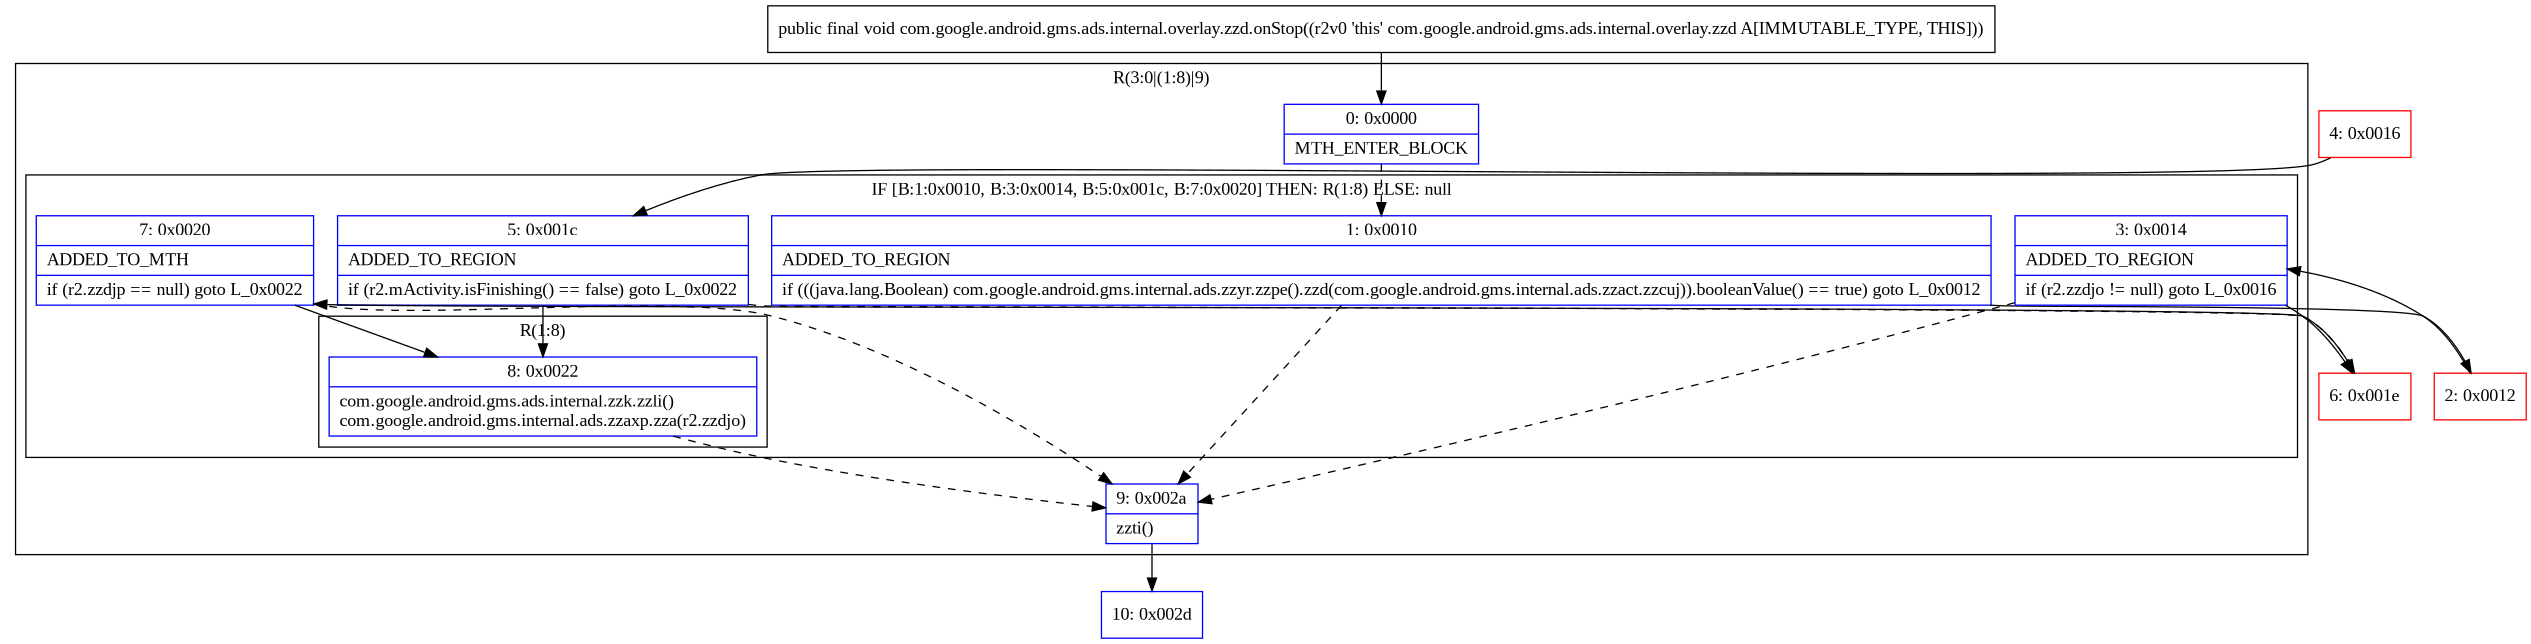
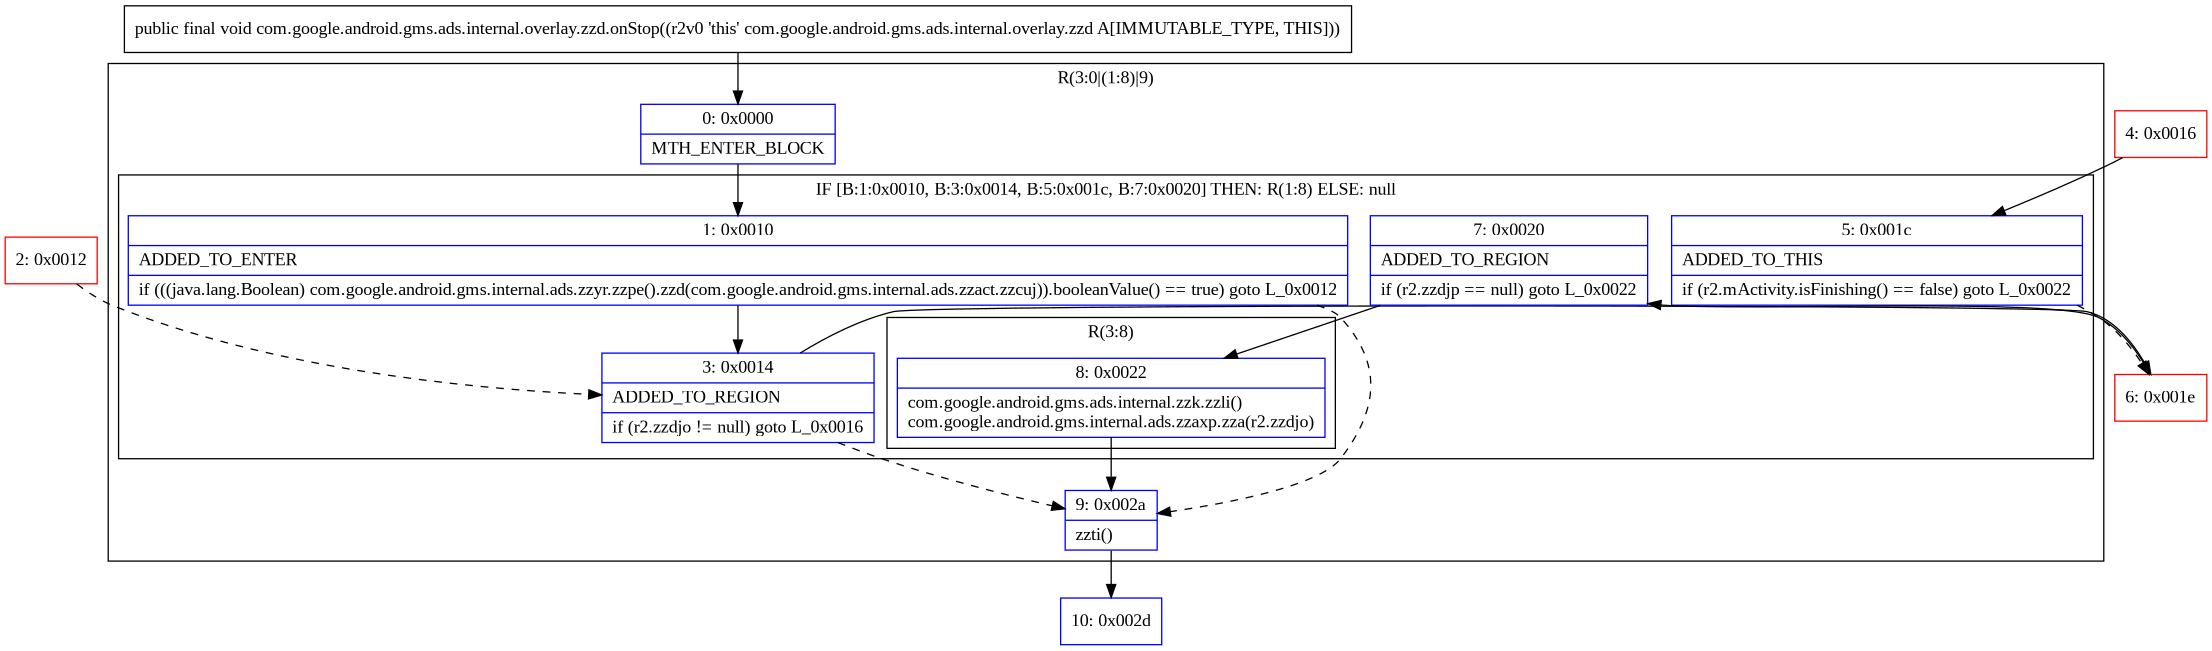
(1381, 183) -> (738, 183)
(118, 260) -> (1465, 260)
(432, 260) -> (1753, 260)
(866, 260) -> (218, 260)
(2398, 302) -> (326, 365)
(2325, 309) -> (738, 323)
(787, 321) -> none
(543, 325) -> none
(543, 331) -> (1111, 332)
(881, 479) -> (1111, 467)
